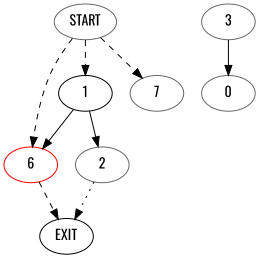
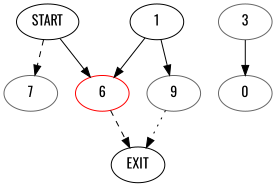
(85, 22) -> (48, 22)
(85, 53) -> none
(46, 85) -> (72, 54)
(102, 165) -> (174, 93)
